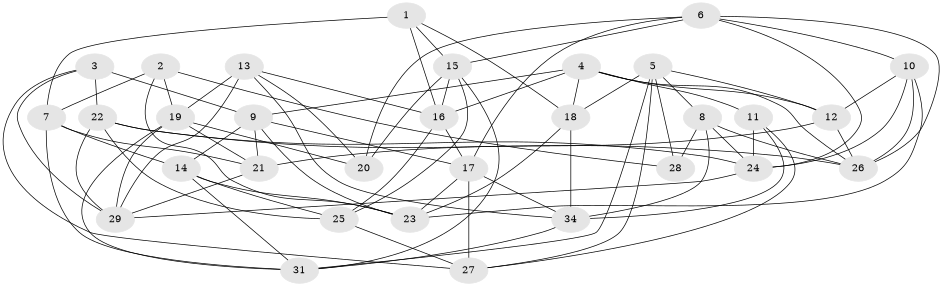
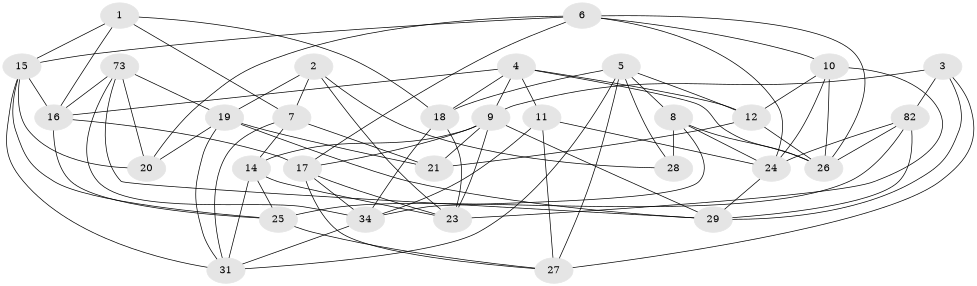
(244, 67) -> (120, 67)
(98, 118) -> (910, 118)
(193, 192) -> (606, 171)
